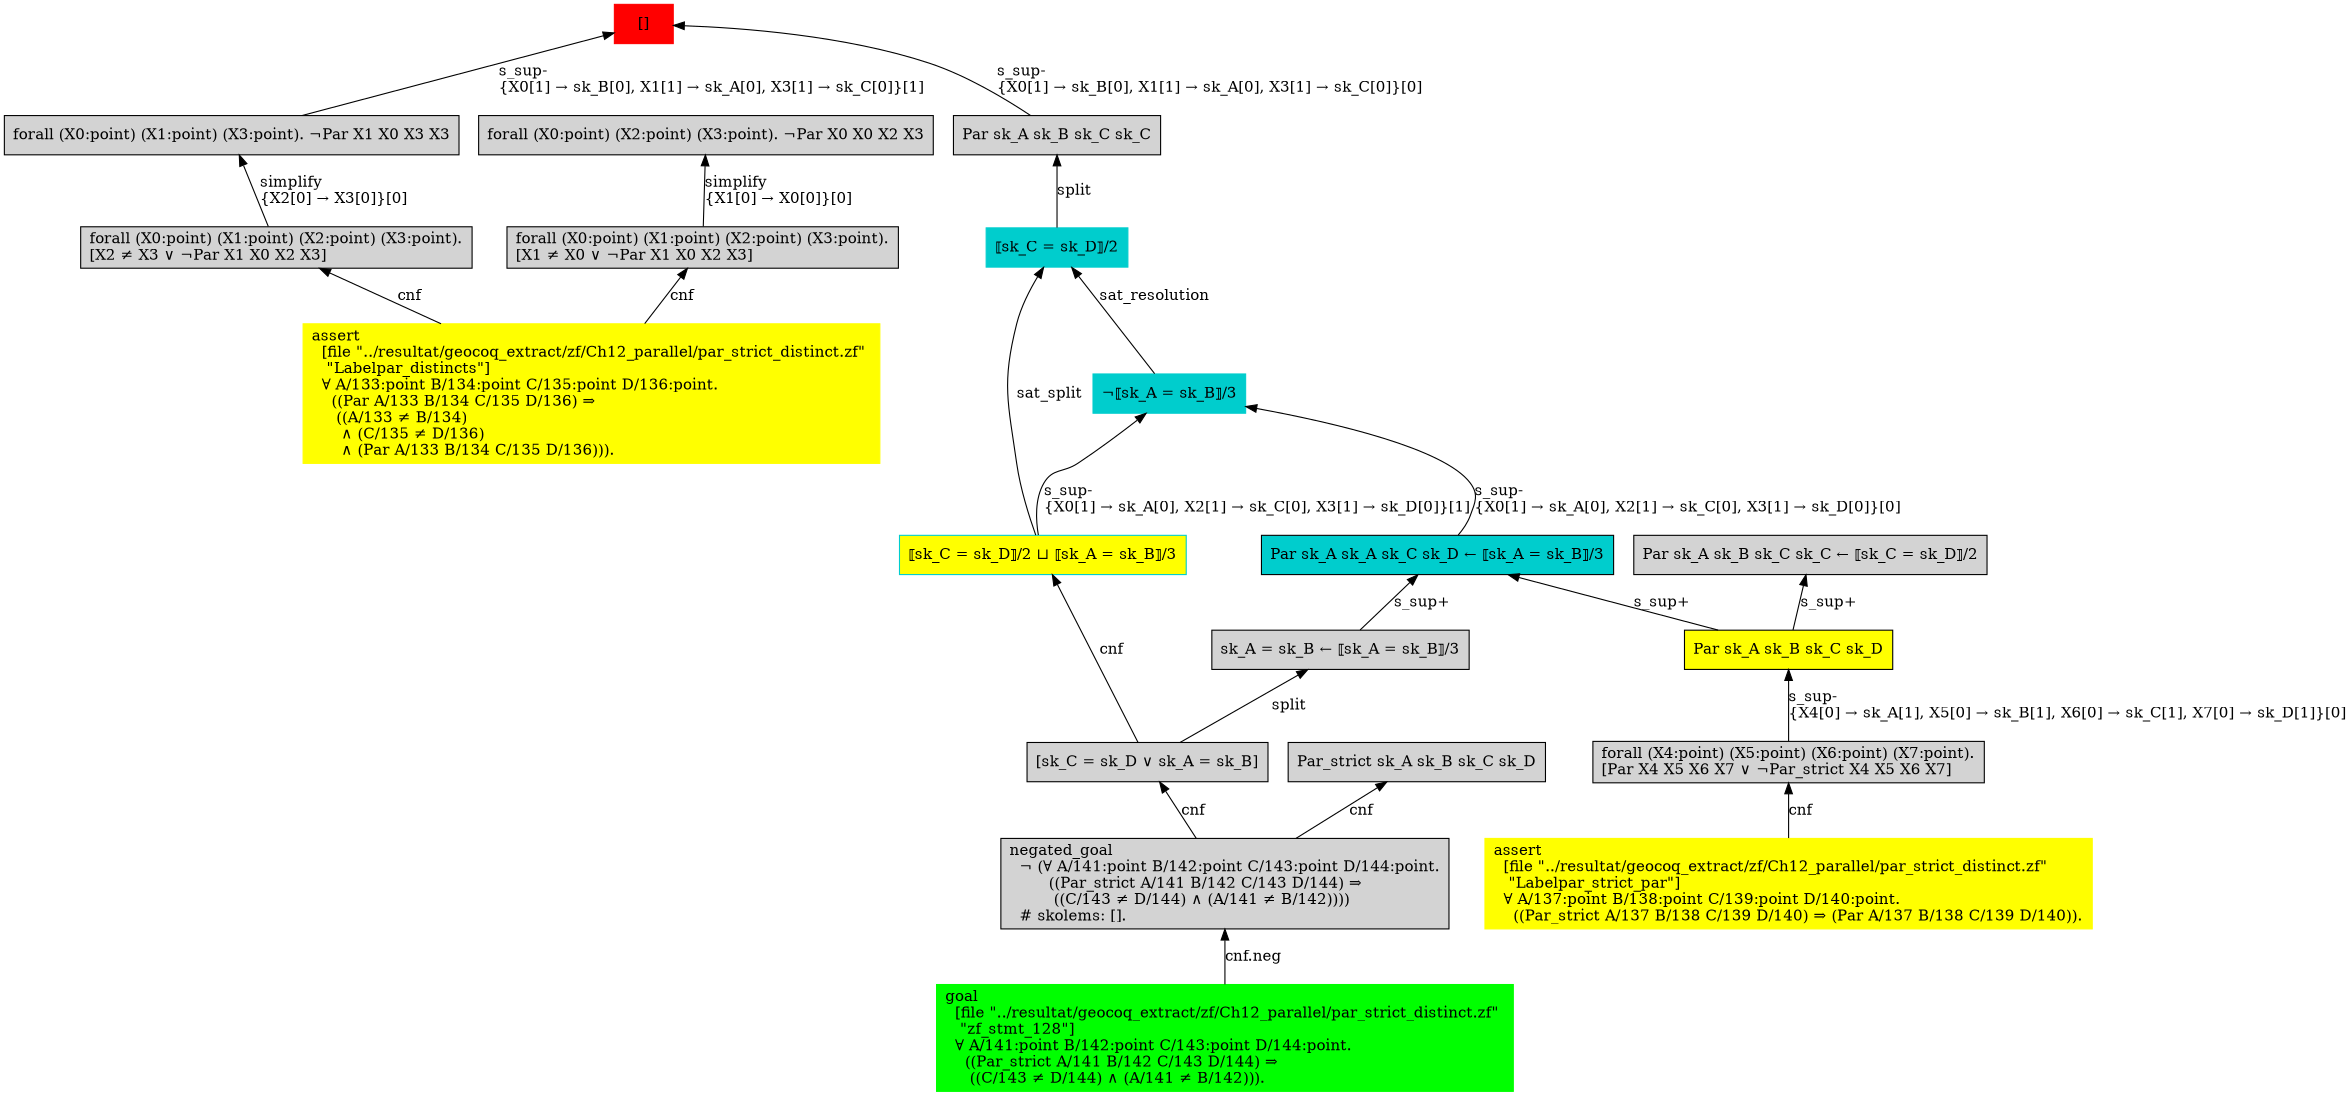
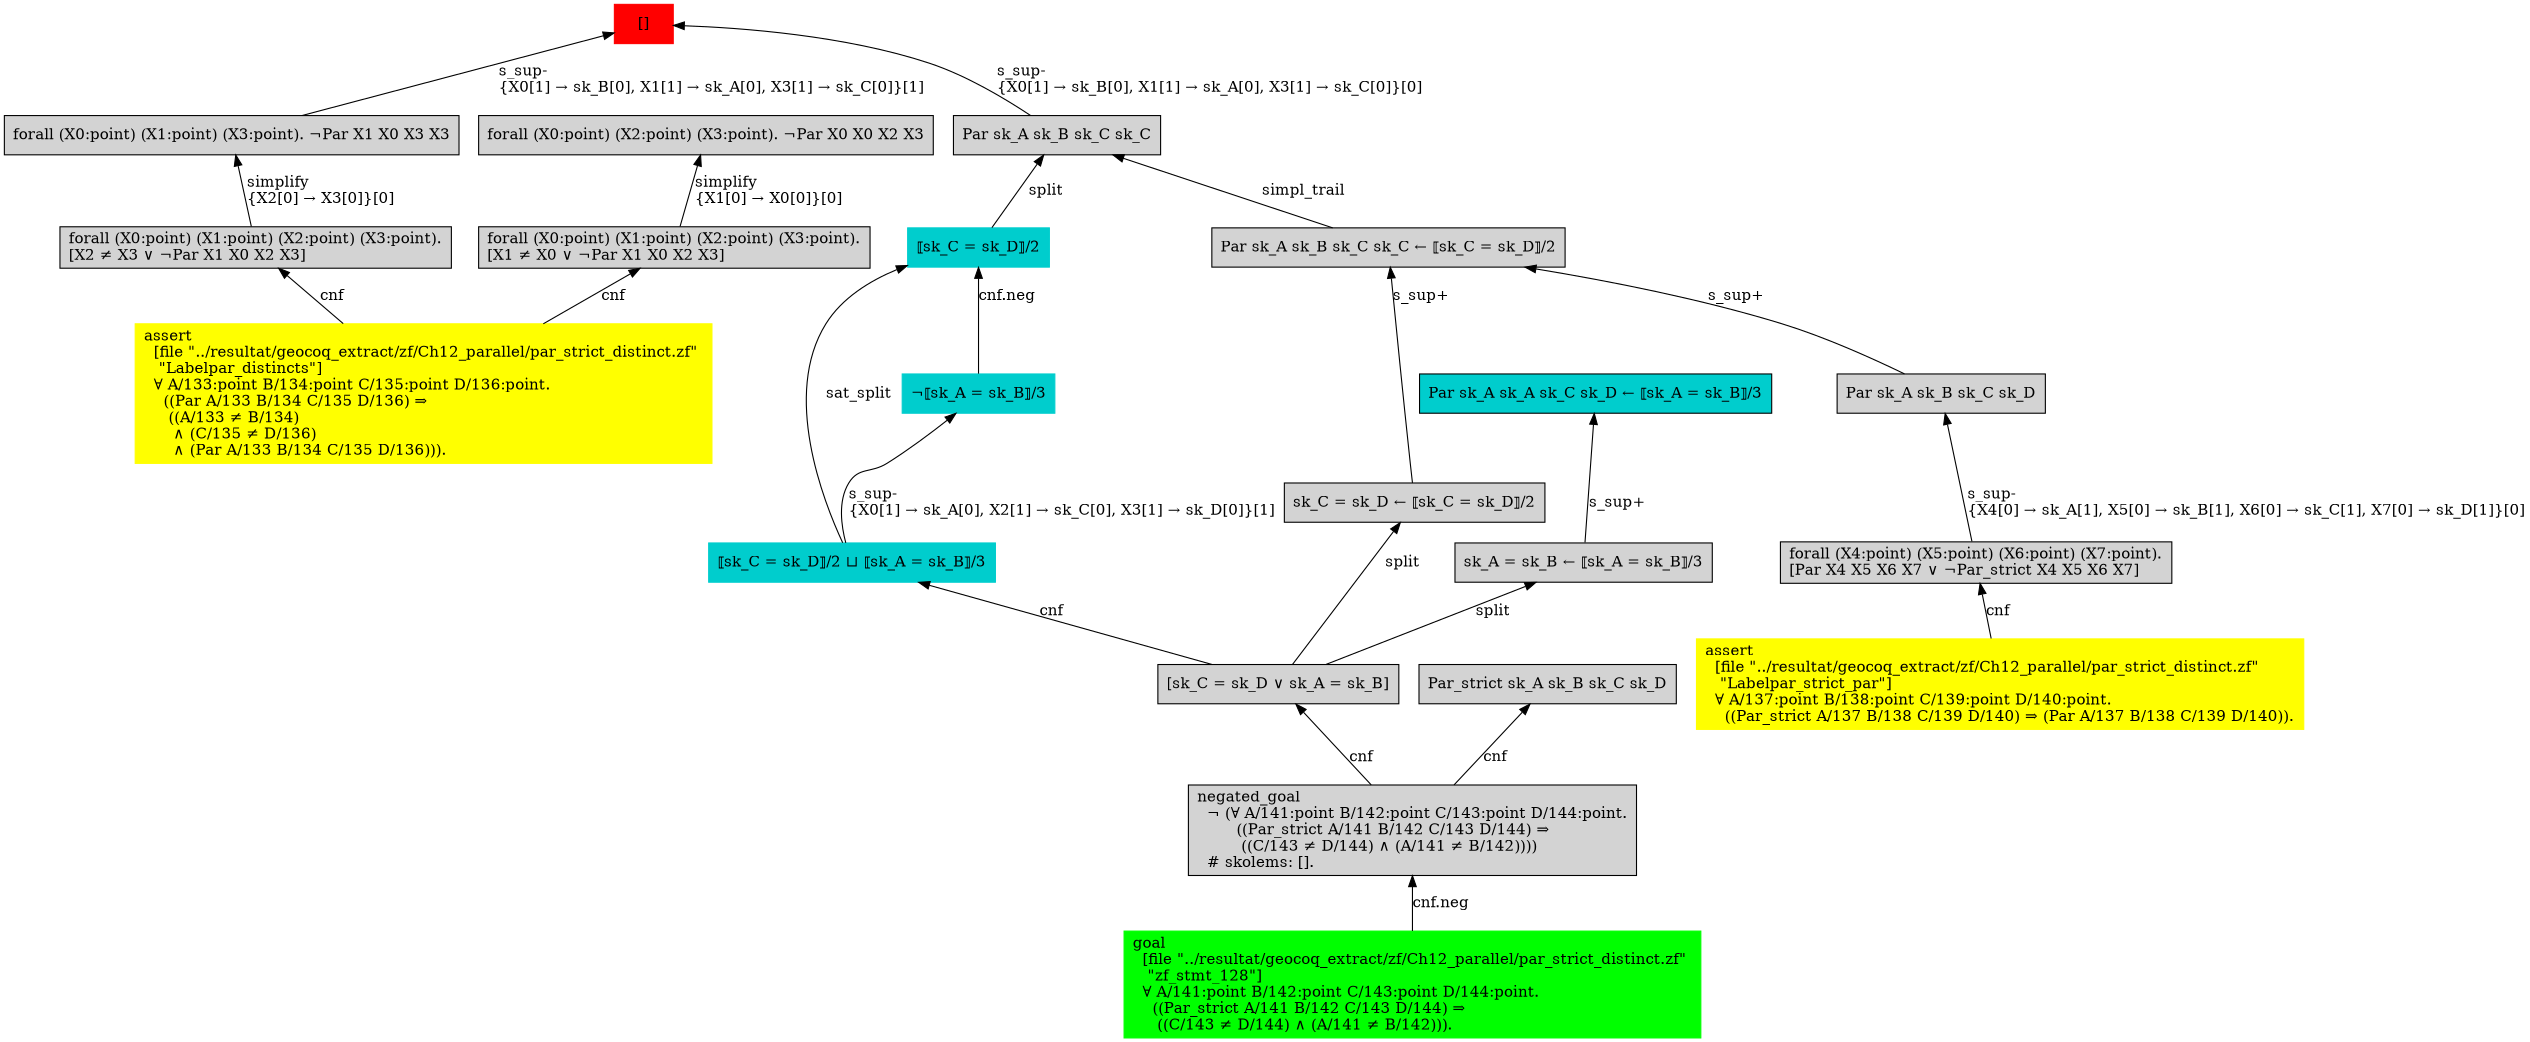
none -> (1228, 193)
(1155, 296) -> (1007, 296)
(1396, 442) -> none
none -> (1415, 503)
(1043, 555) -> (852, 563)
(1618, 604) -> none
(1789, 650) -> (1941, 394)
